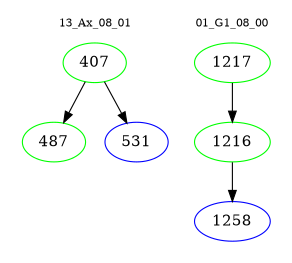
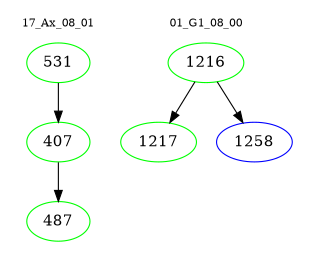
(95, 24) -> (58, 24)
(113, 97) -> (58, 97)
(232, 97) -> (185, 97)
(137, 142) -> (58, 63)
